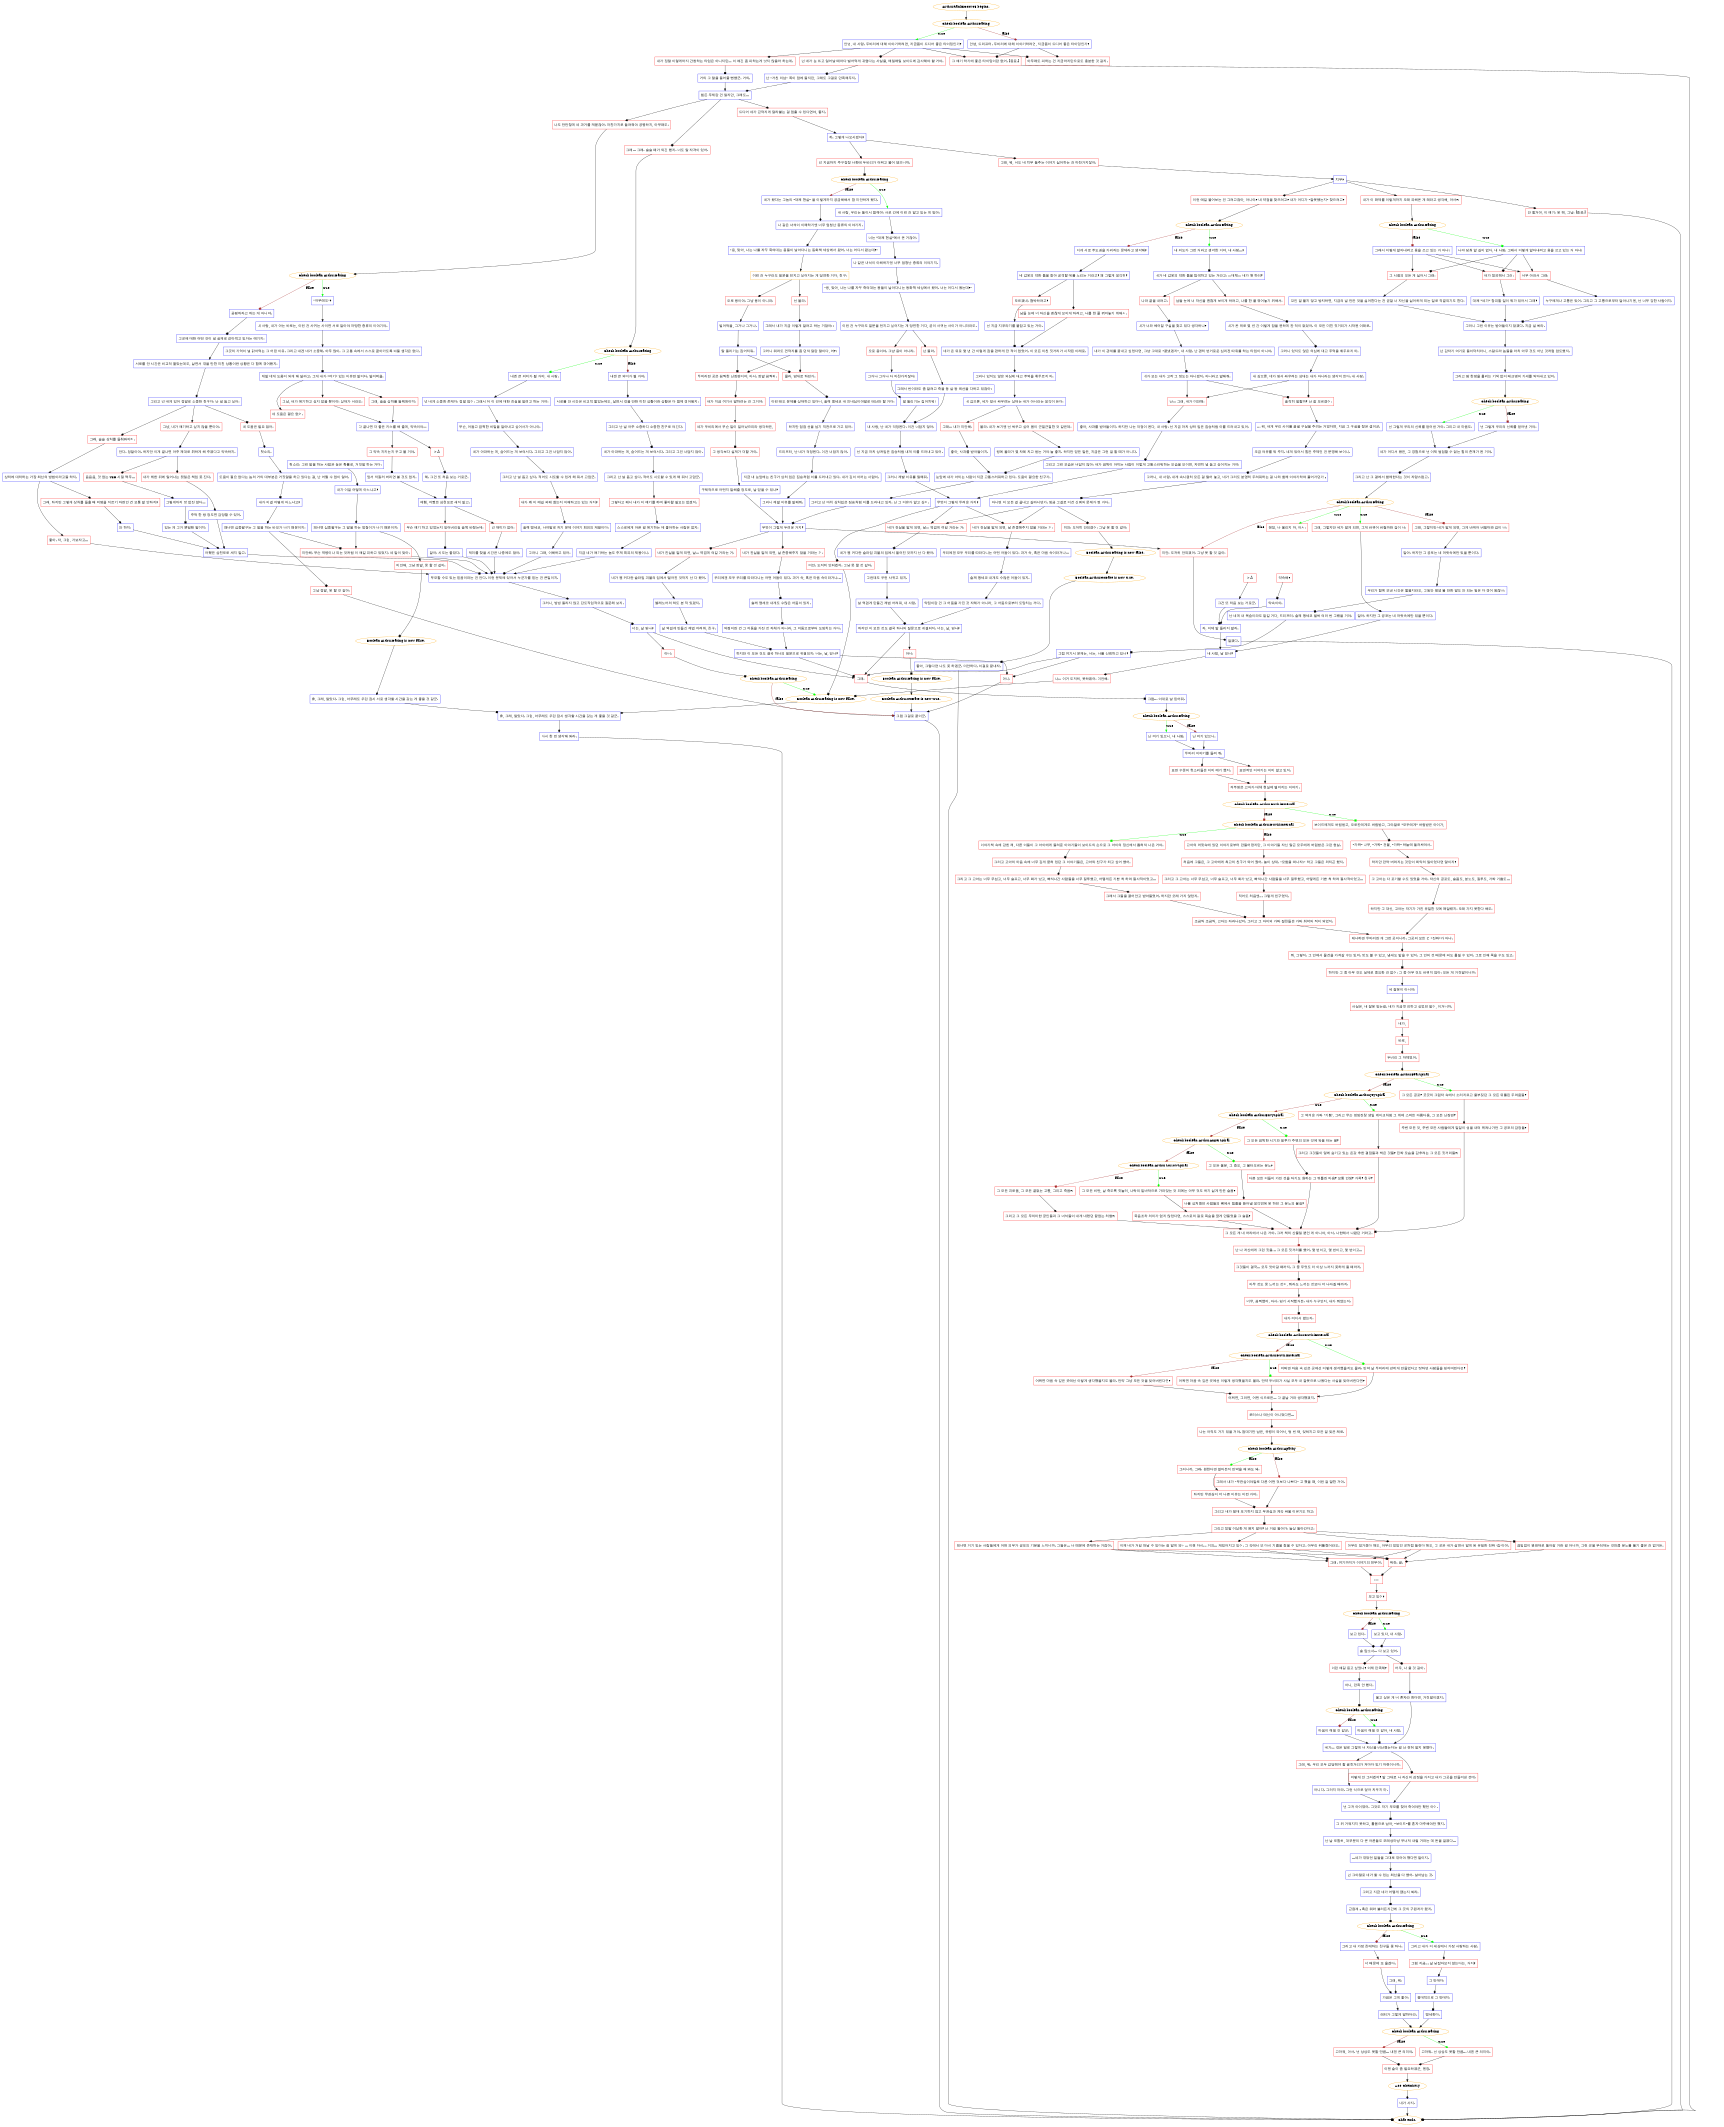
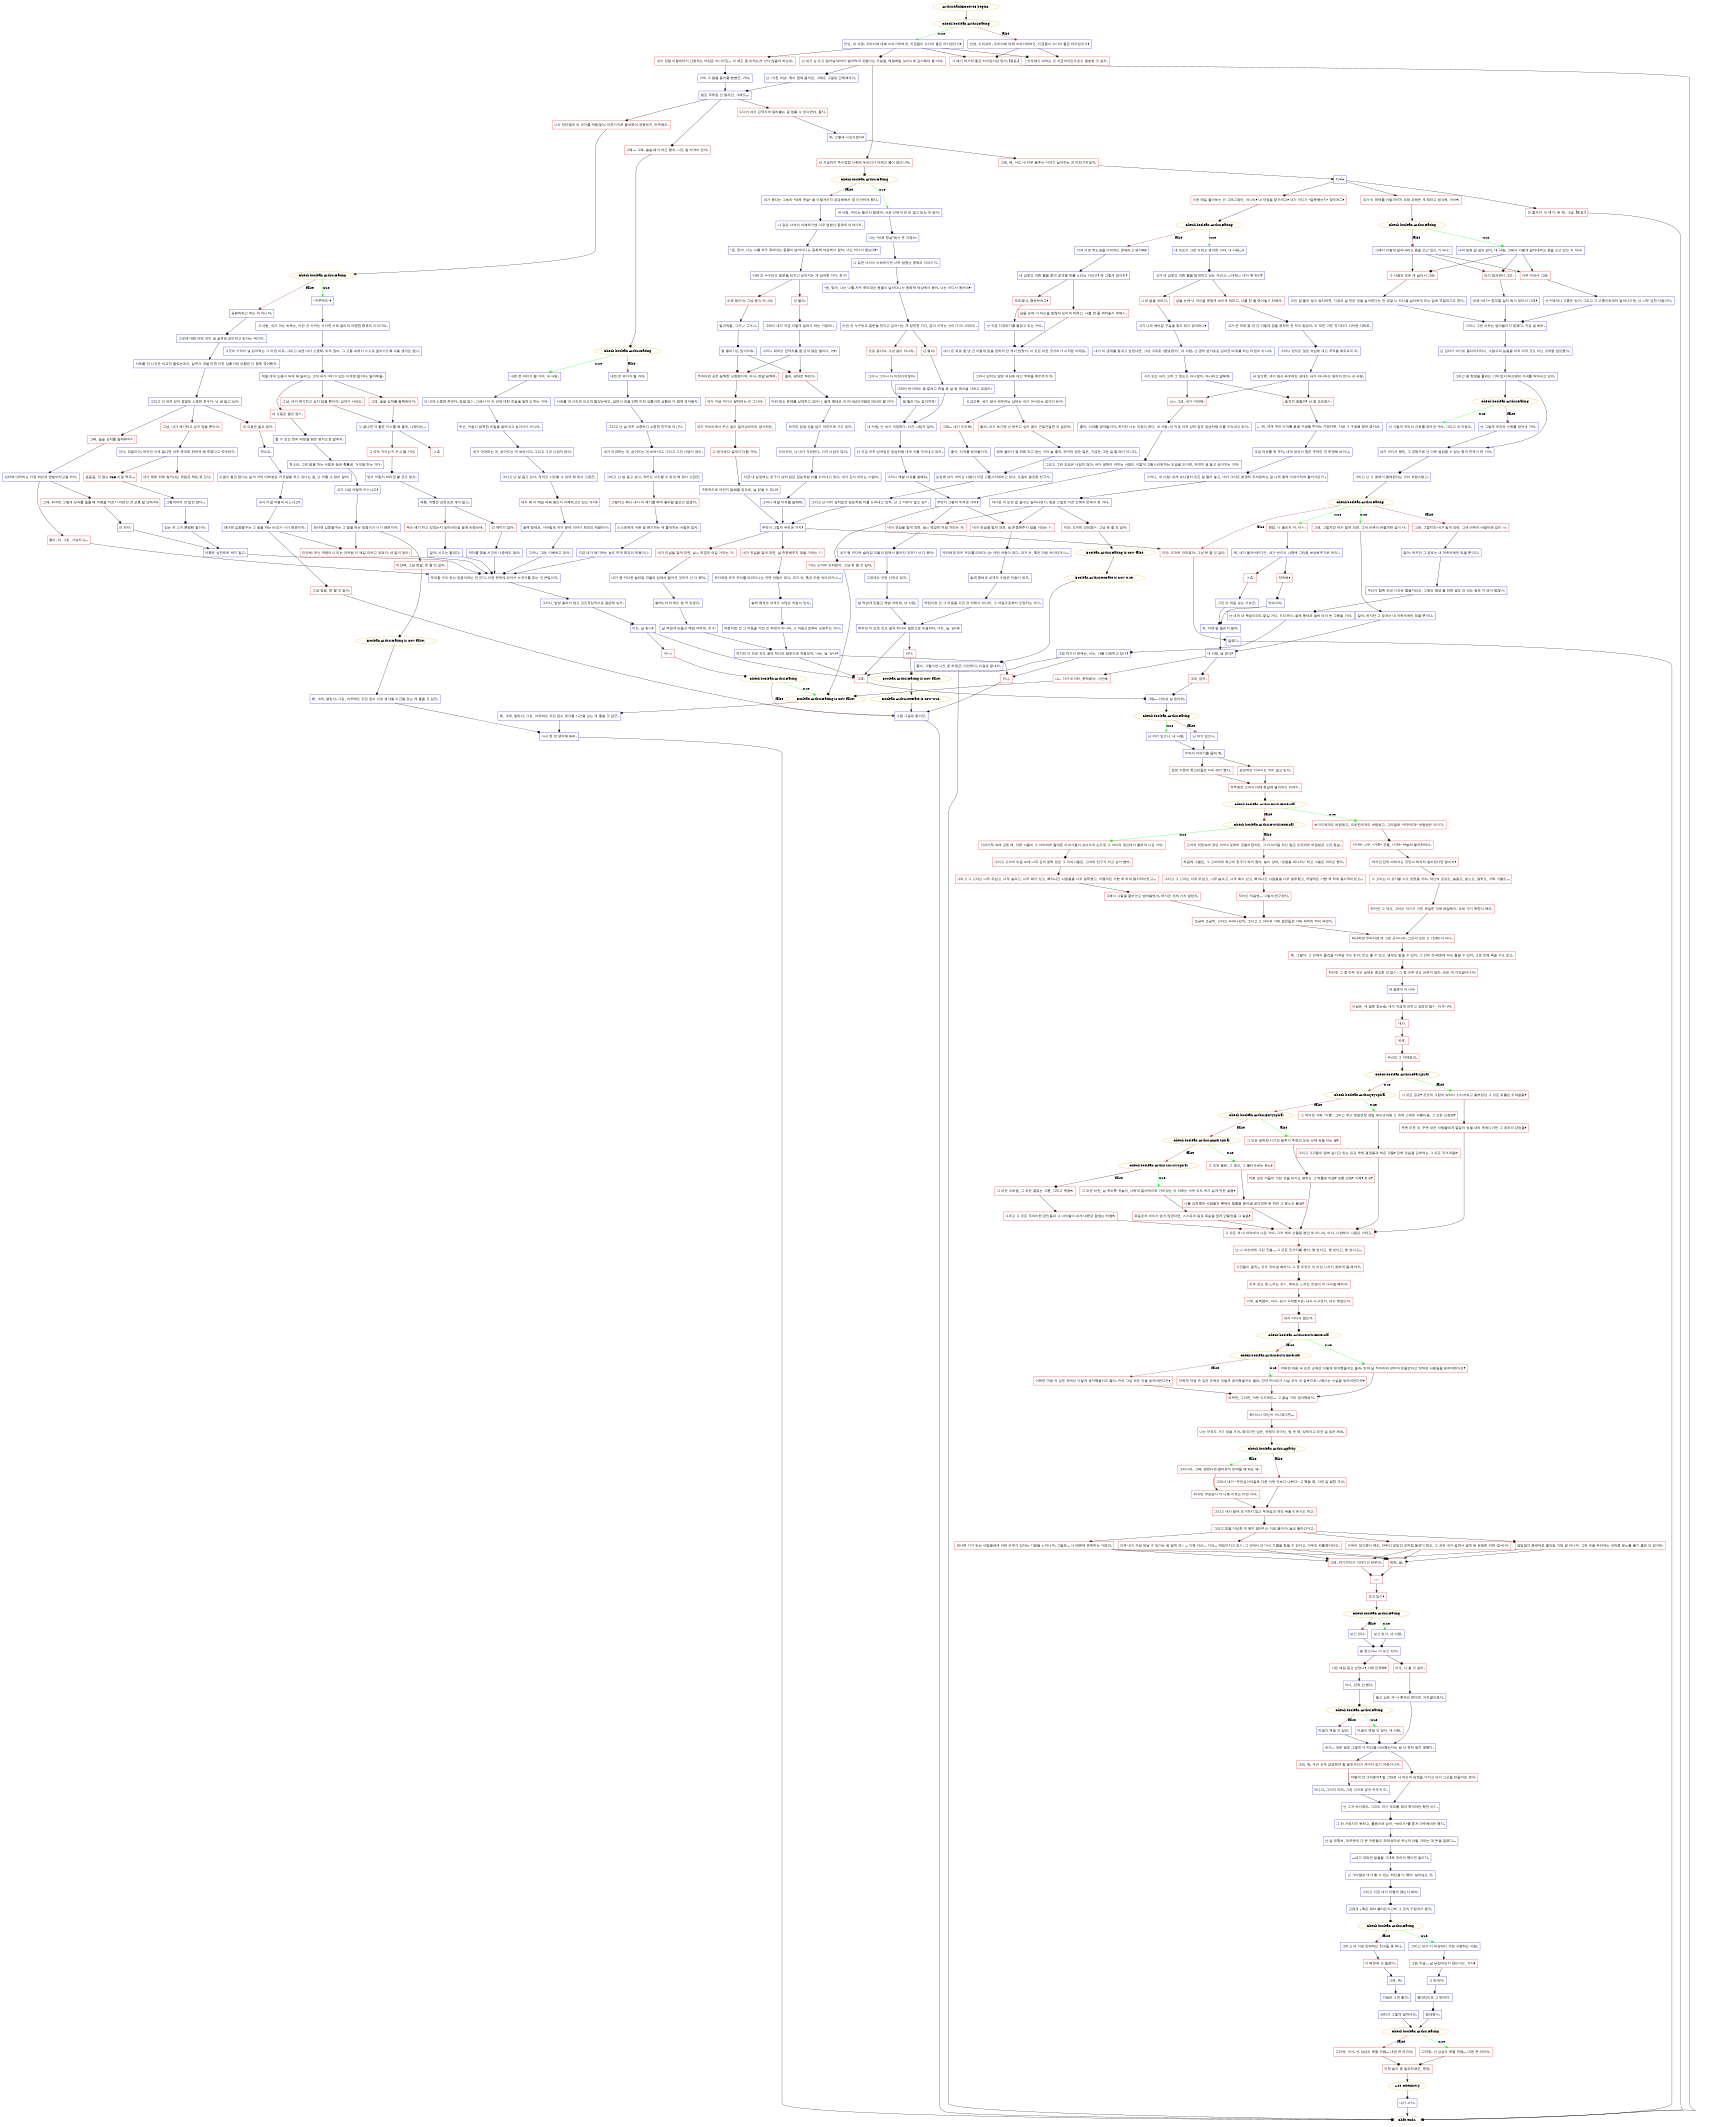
(855, 149) -> (873, 111)
(800, 276) -> (800, 276)
(738, 337) -> (738, 337)
(393, 427) -> (393, 427)
(1433, 438) -> (1543, 427)
none -> (310, 439)
(447, 477) -> none
(216, 515) -> none
none -> (1287, 553)
none -> (1199, 679)
(450, 708) -> (466, 718)
(1387, 1085) -> (1387, 1085)
(1440, 1085) -> (1440, 1085)
(1318, 1105) -> (1318, 1105)
(1284, 1128) -> (1284, 1128)
(1099, 1178) -> (1099, 1178)
(1034, 1546) -> (1034, 1546)
none -> (1452, 1554)
(1379, 1731) -> (1379, 1731)
(1383, 1980) -> (1387, 1971)
(1397, 2005) -> none
